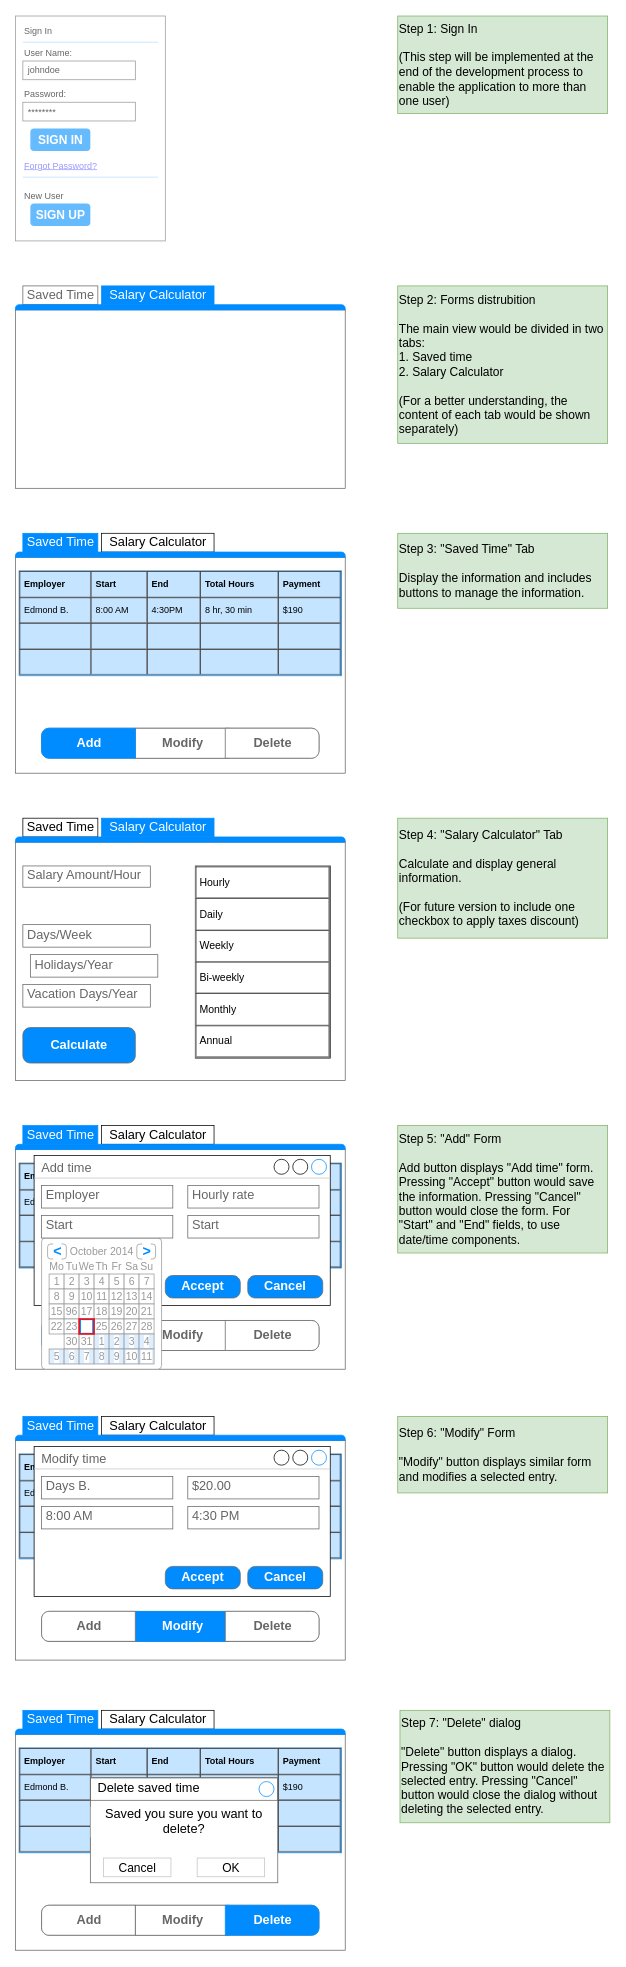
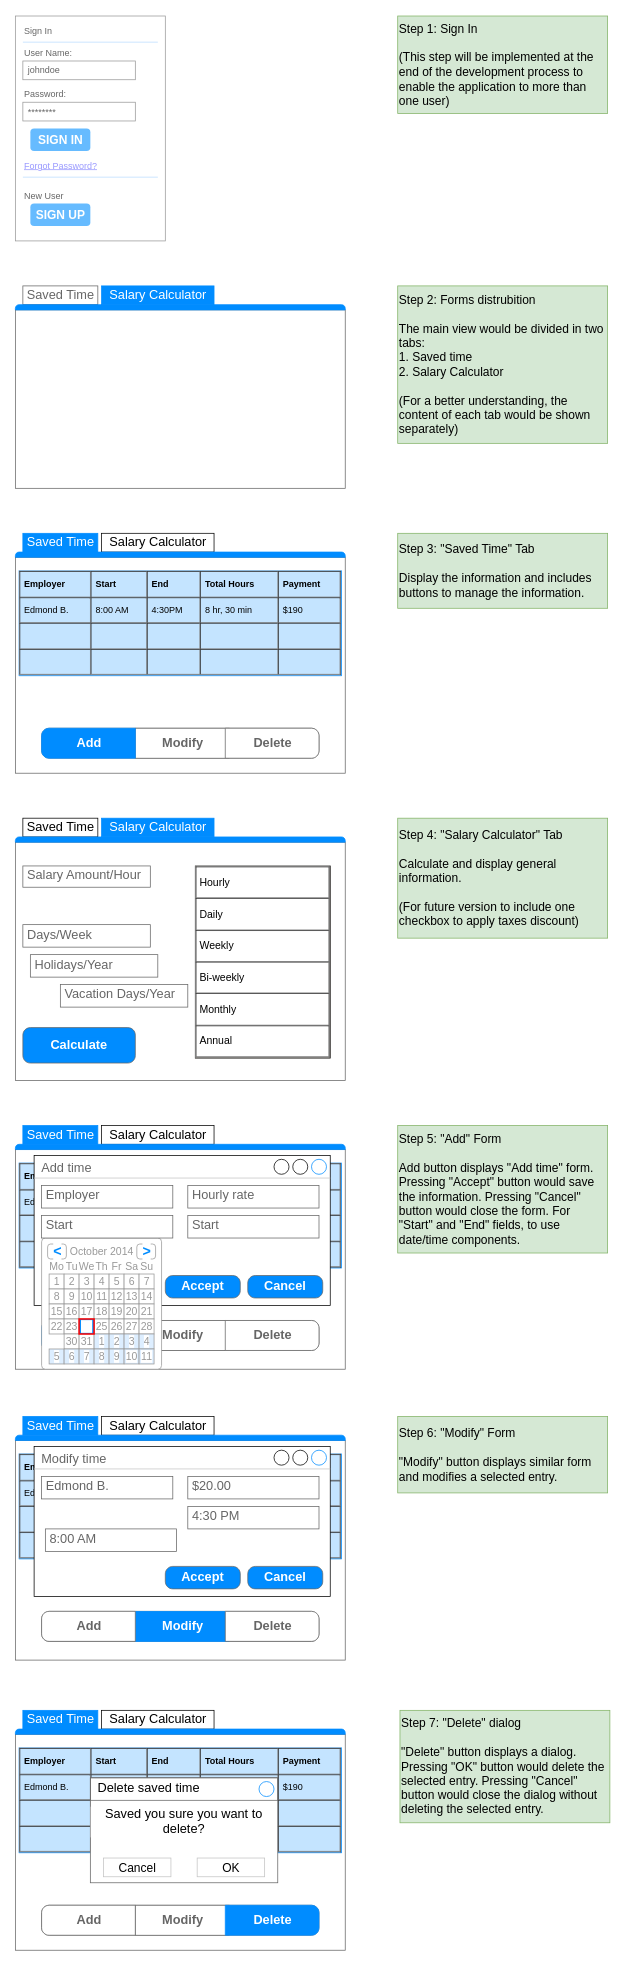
(87, 996) -> (124, 996)
(72, 1311) -> (72, 1311)
(68, 1487) -> (75, 1487)
(107, 1518) -> (111, 1540)
